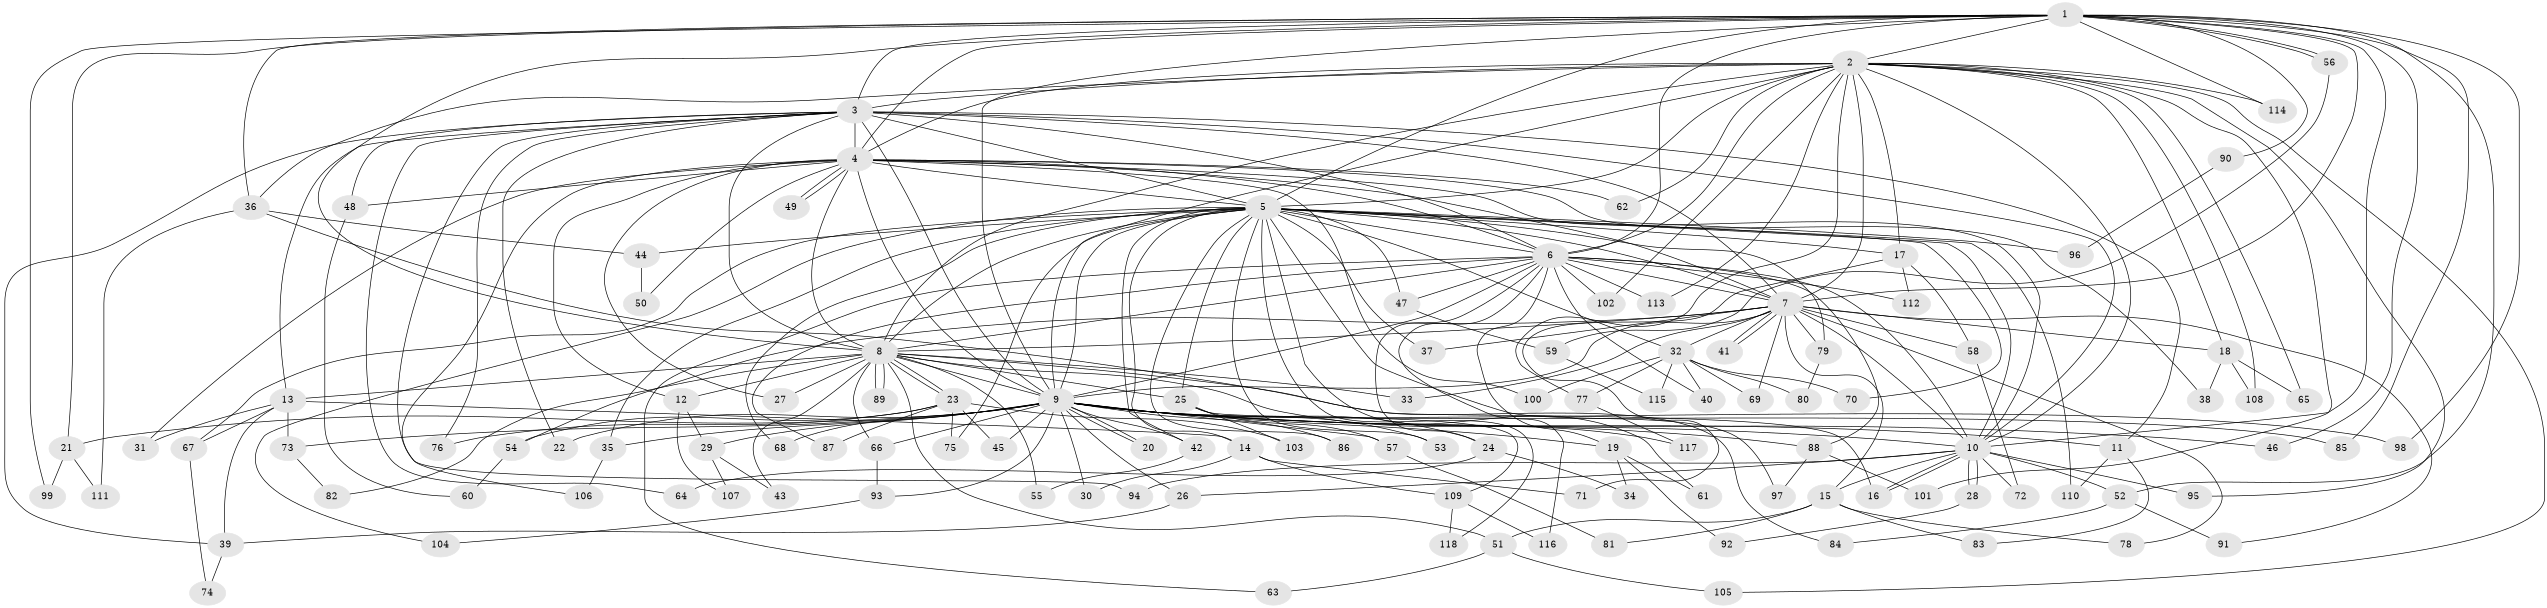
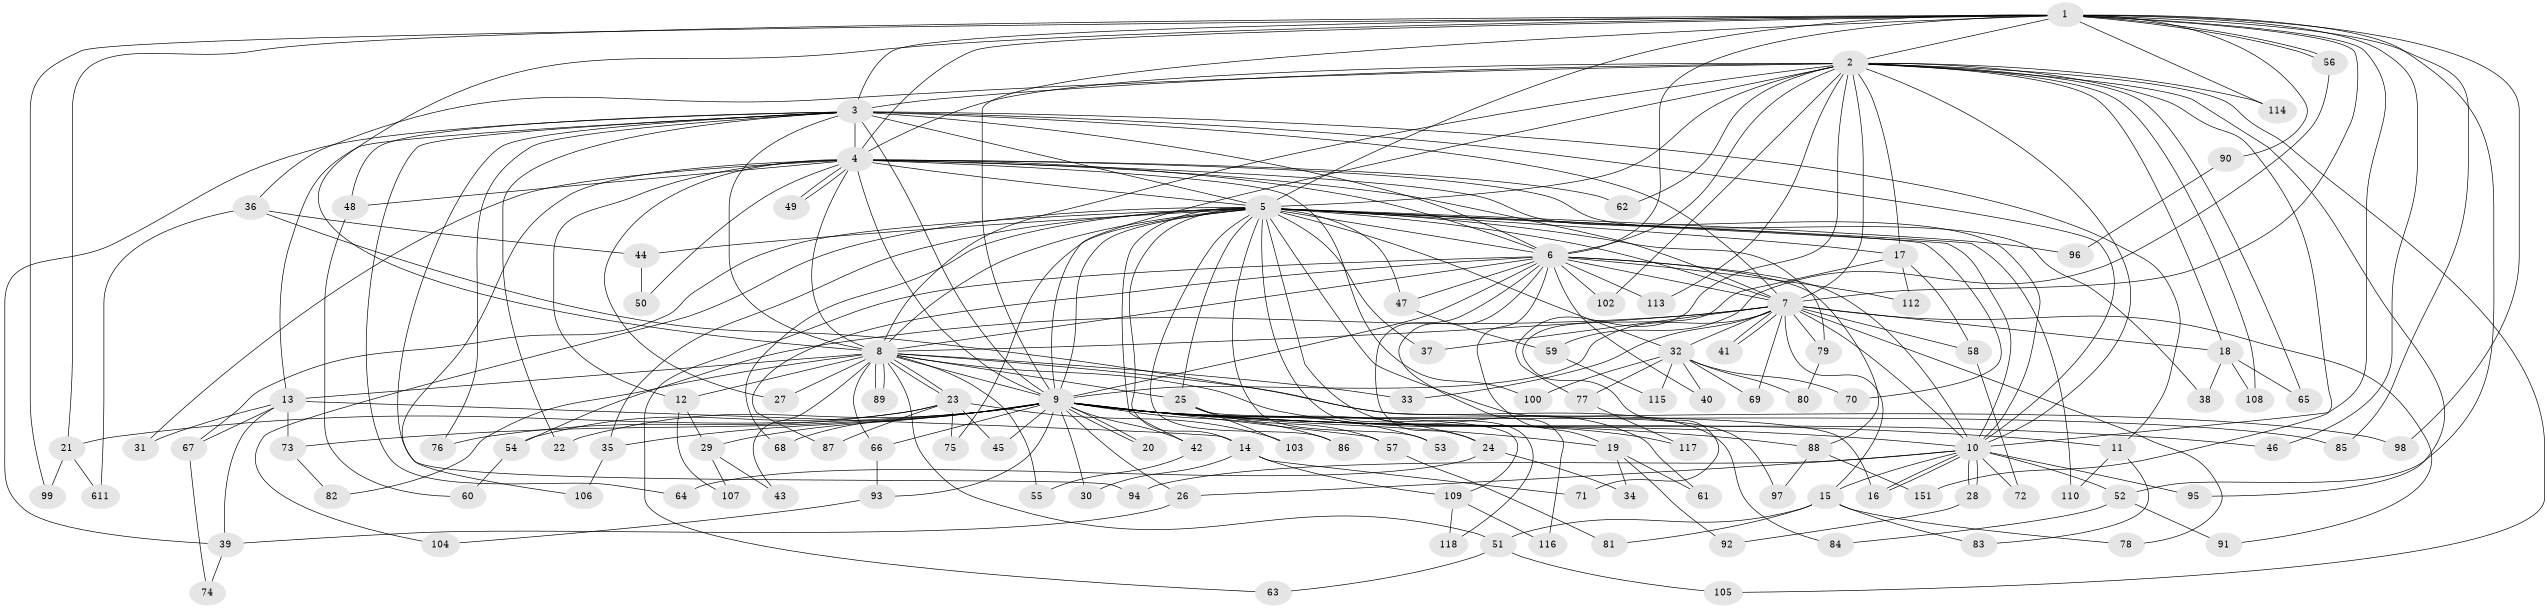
(1084, 22) -> none
(101, 497) -> (101, 497)
(1923, 497) -> (1923, 497)
